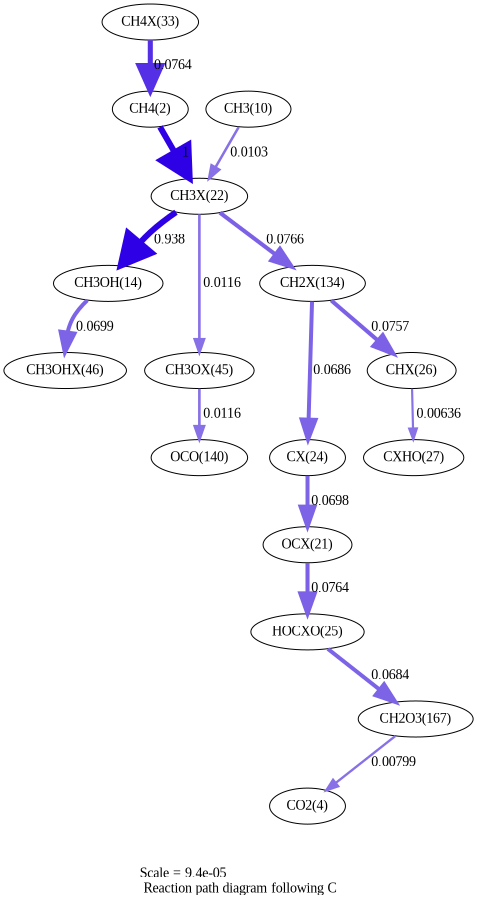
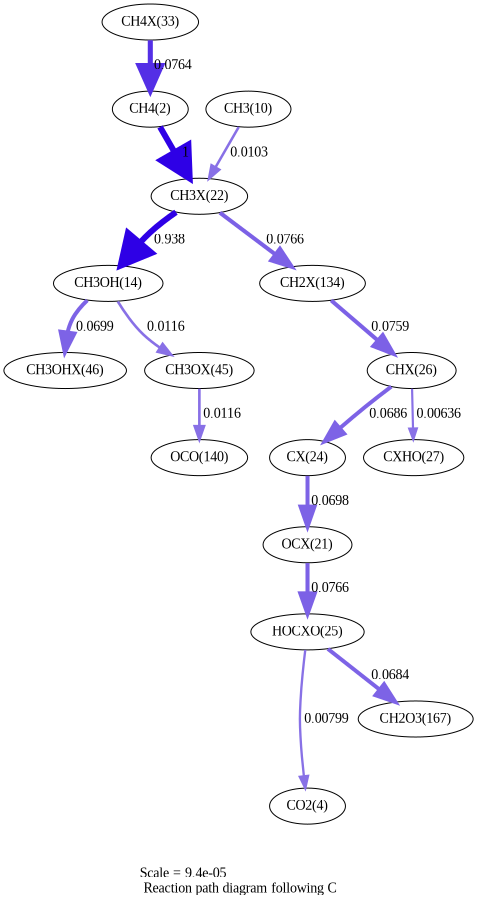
(199, 277) -> (136, 327)
(389, 327) -> (389, 327)
(310, 361) -> (365, 407)
(329, 588) -> (329, 588)
(366, 759) -> (300, 713)
